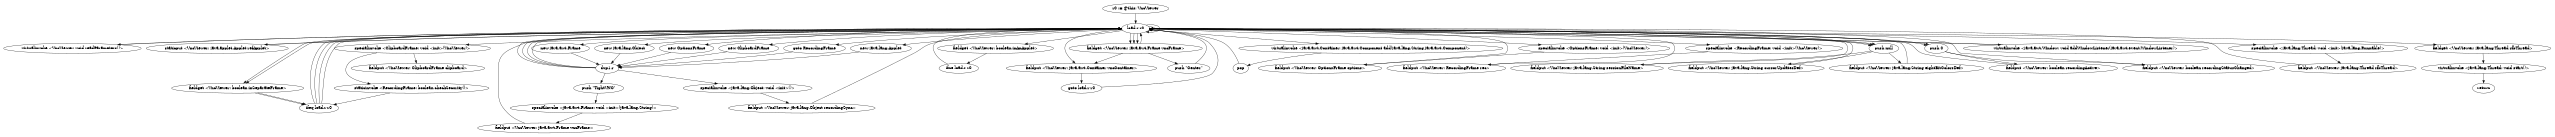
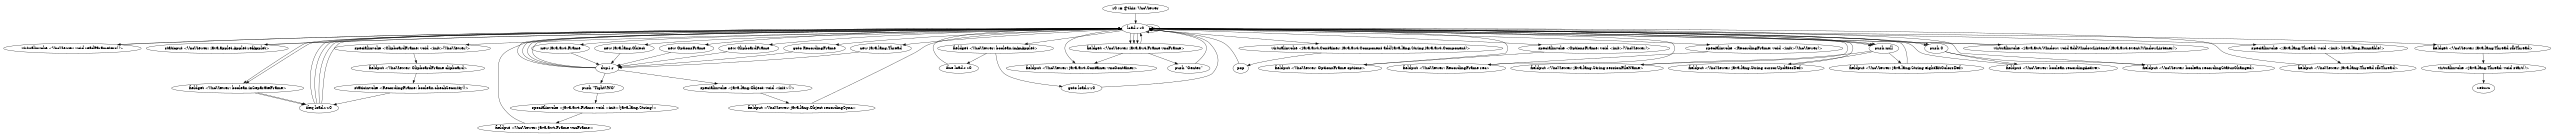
(881, 48) -> (881, 48)
(348, 65) -> (415, 77)
(1082, 77) -> (1020, 80)
